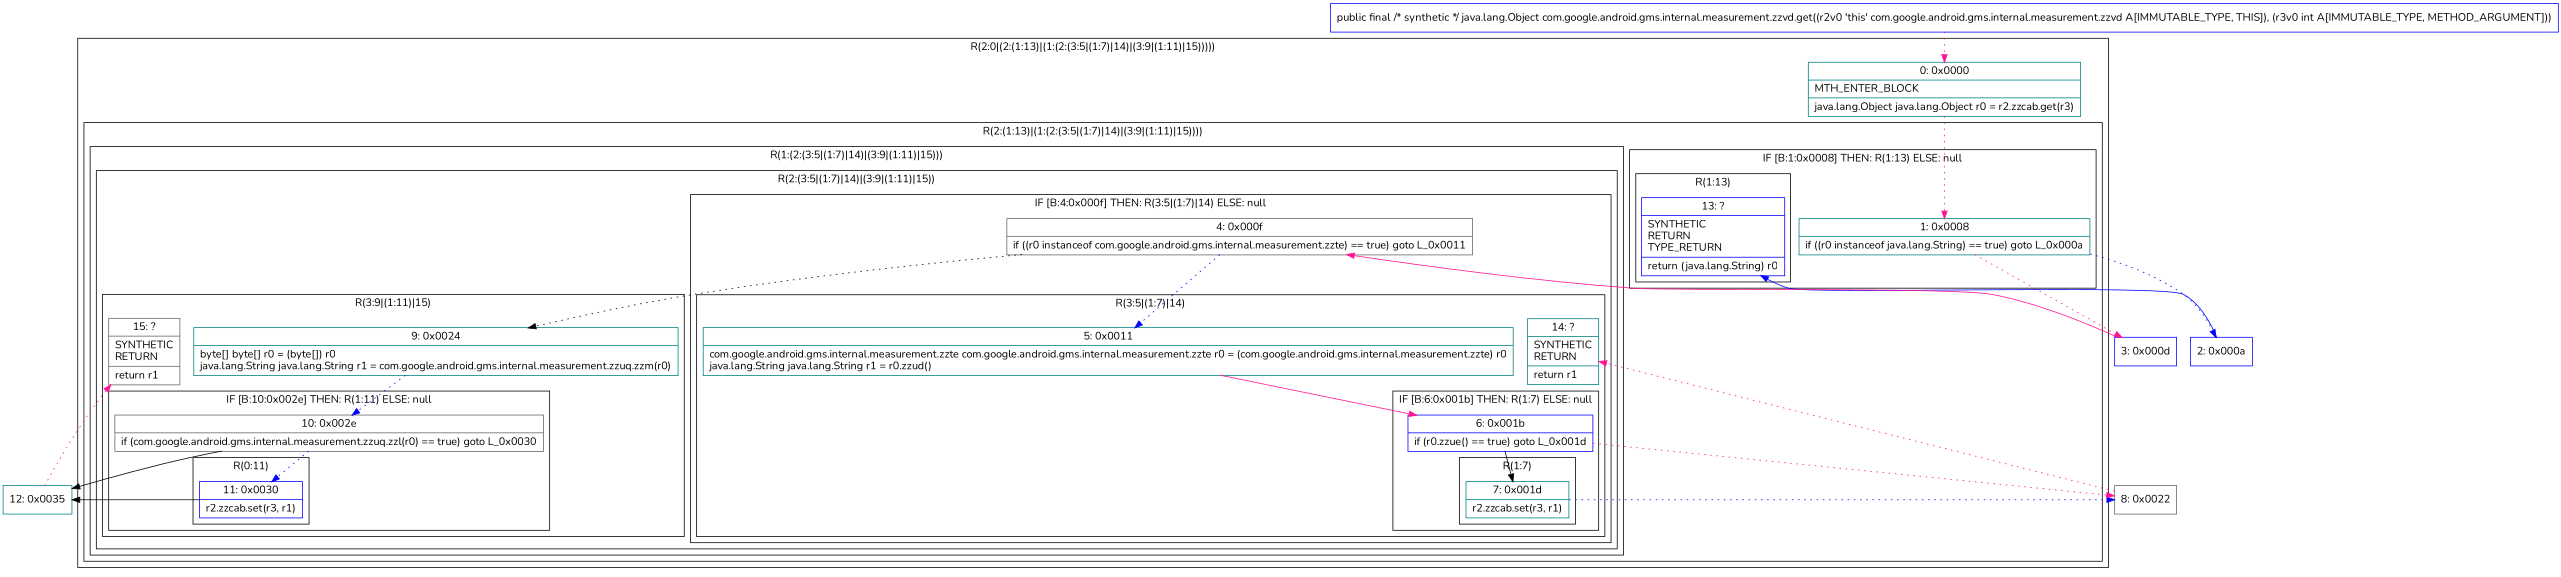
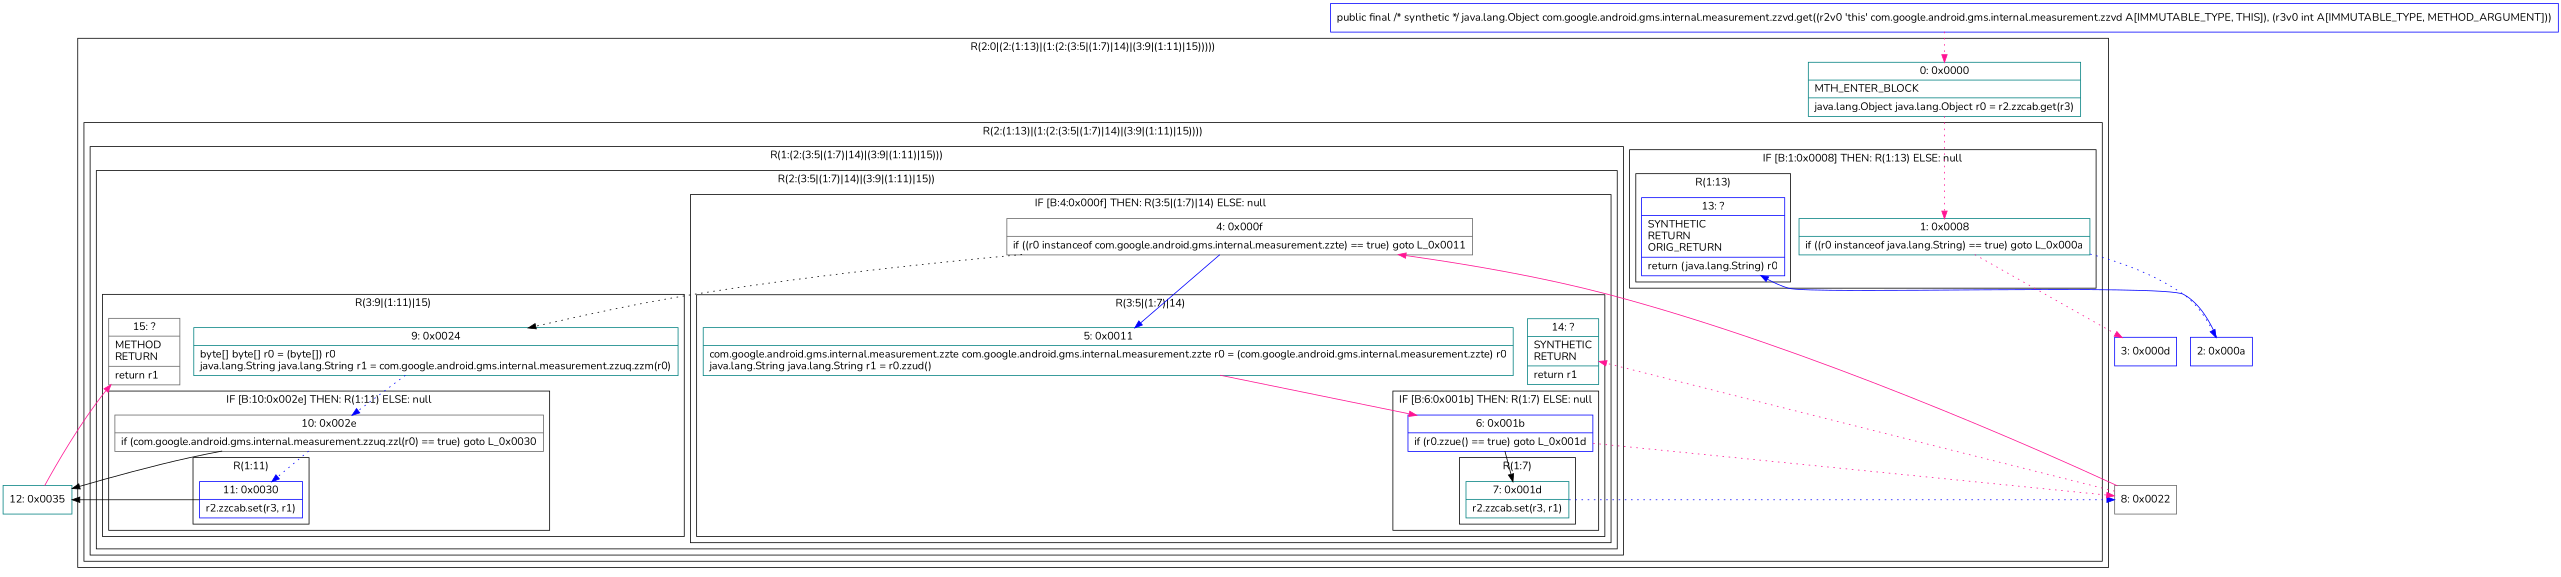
(1685, 248) -> (1685, 248)
(1604, 286) -> (1770, 345)
(1180, 289) -> (1180, 289)
(144, 345) -> (138, 345)
(72, 439) -> (72, 439)
(251, 466) -> (251, 466)
